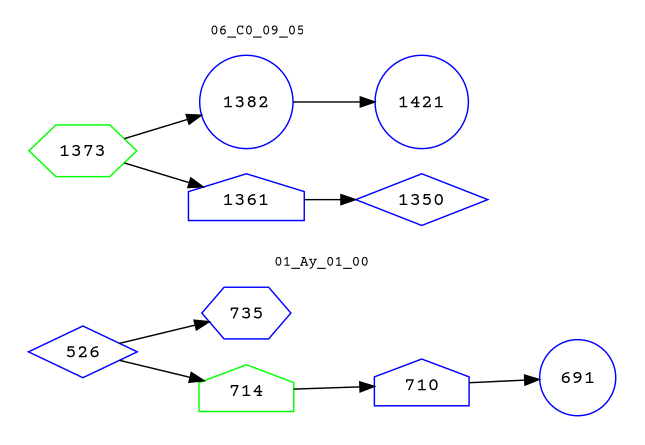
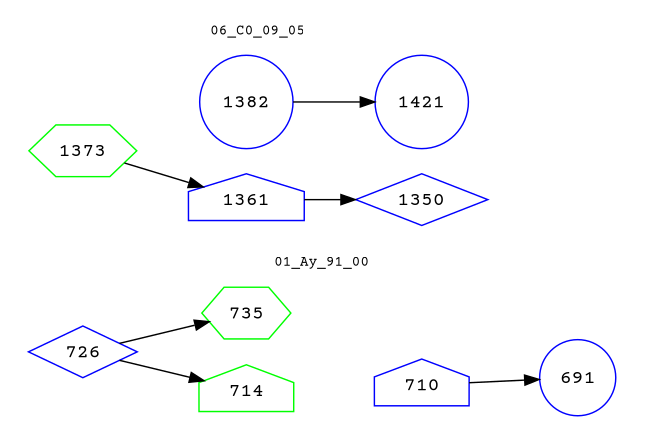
(156, 129) -> none
(322, 262) -> (322, 262)
(246, 313) -> (246, 313)
(83, 352) -> (83, 352)
(327, 388) -> none
